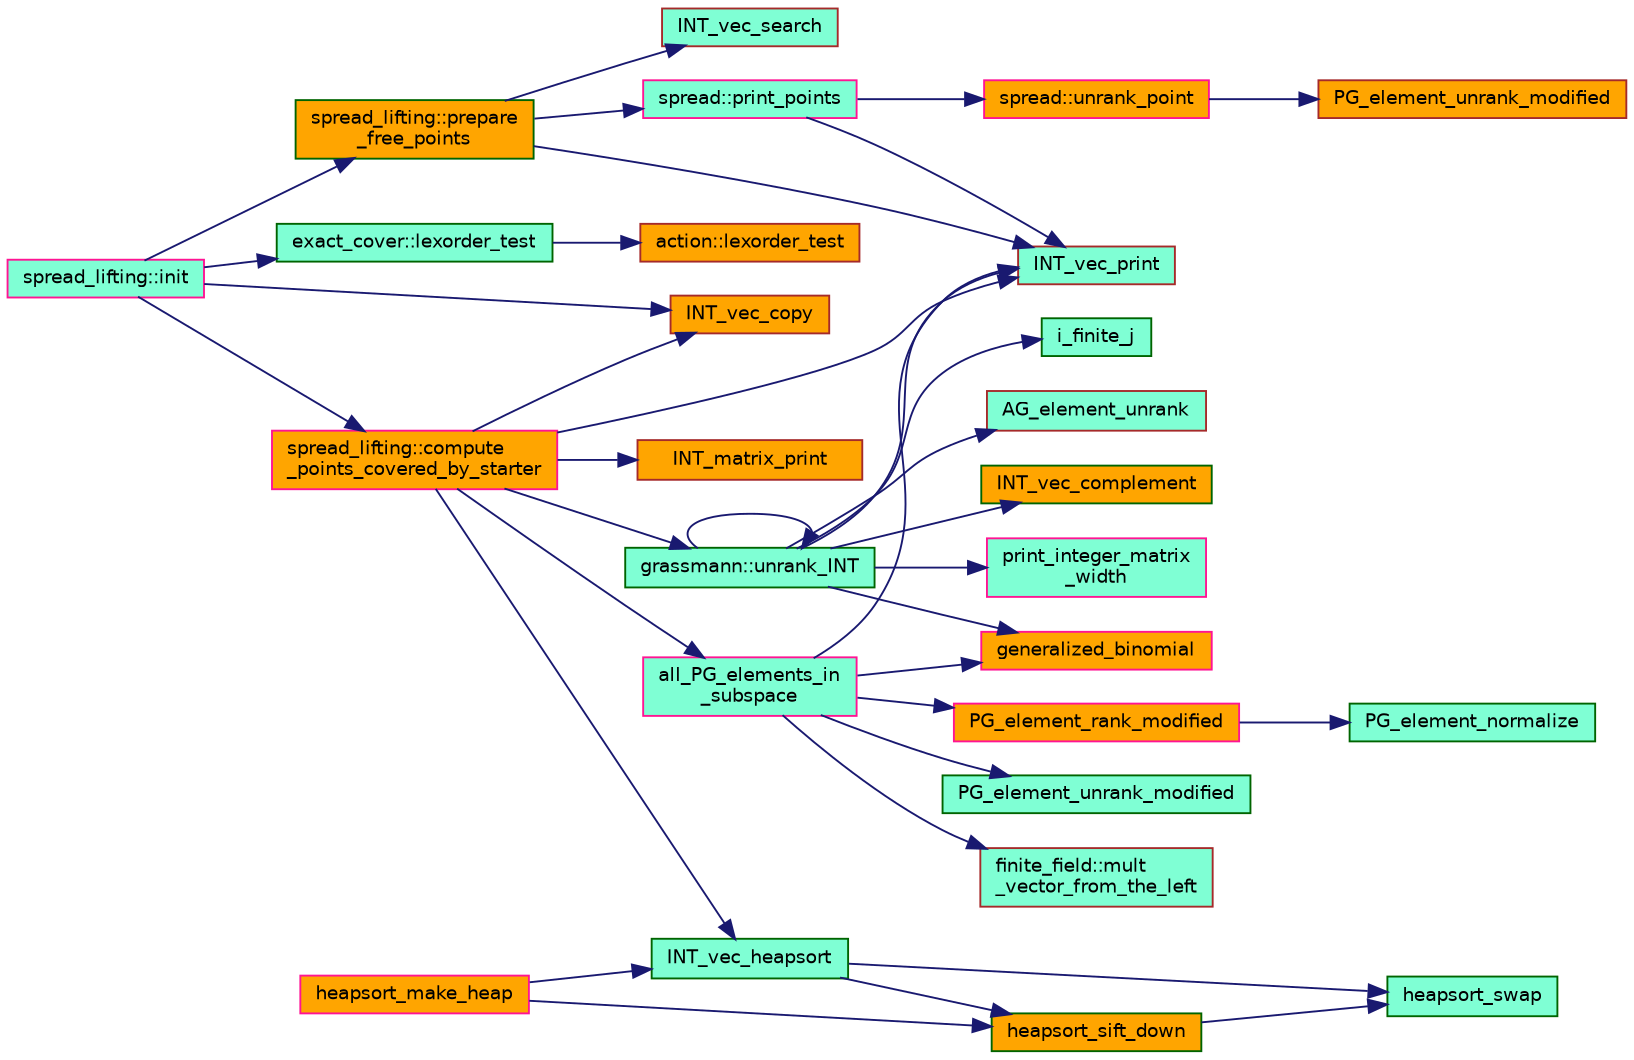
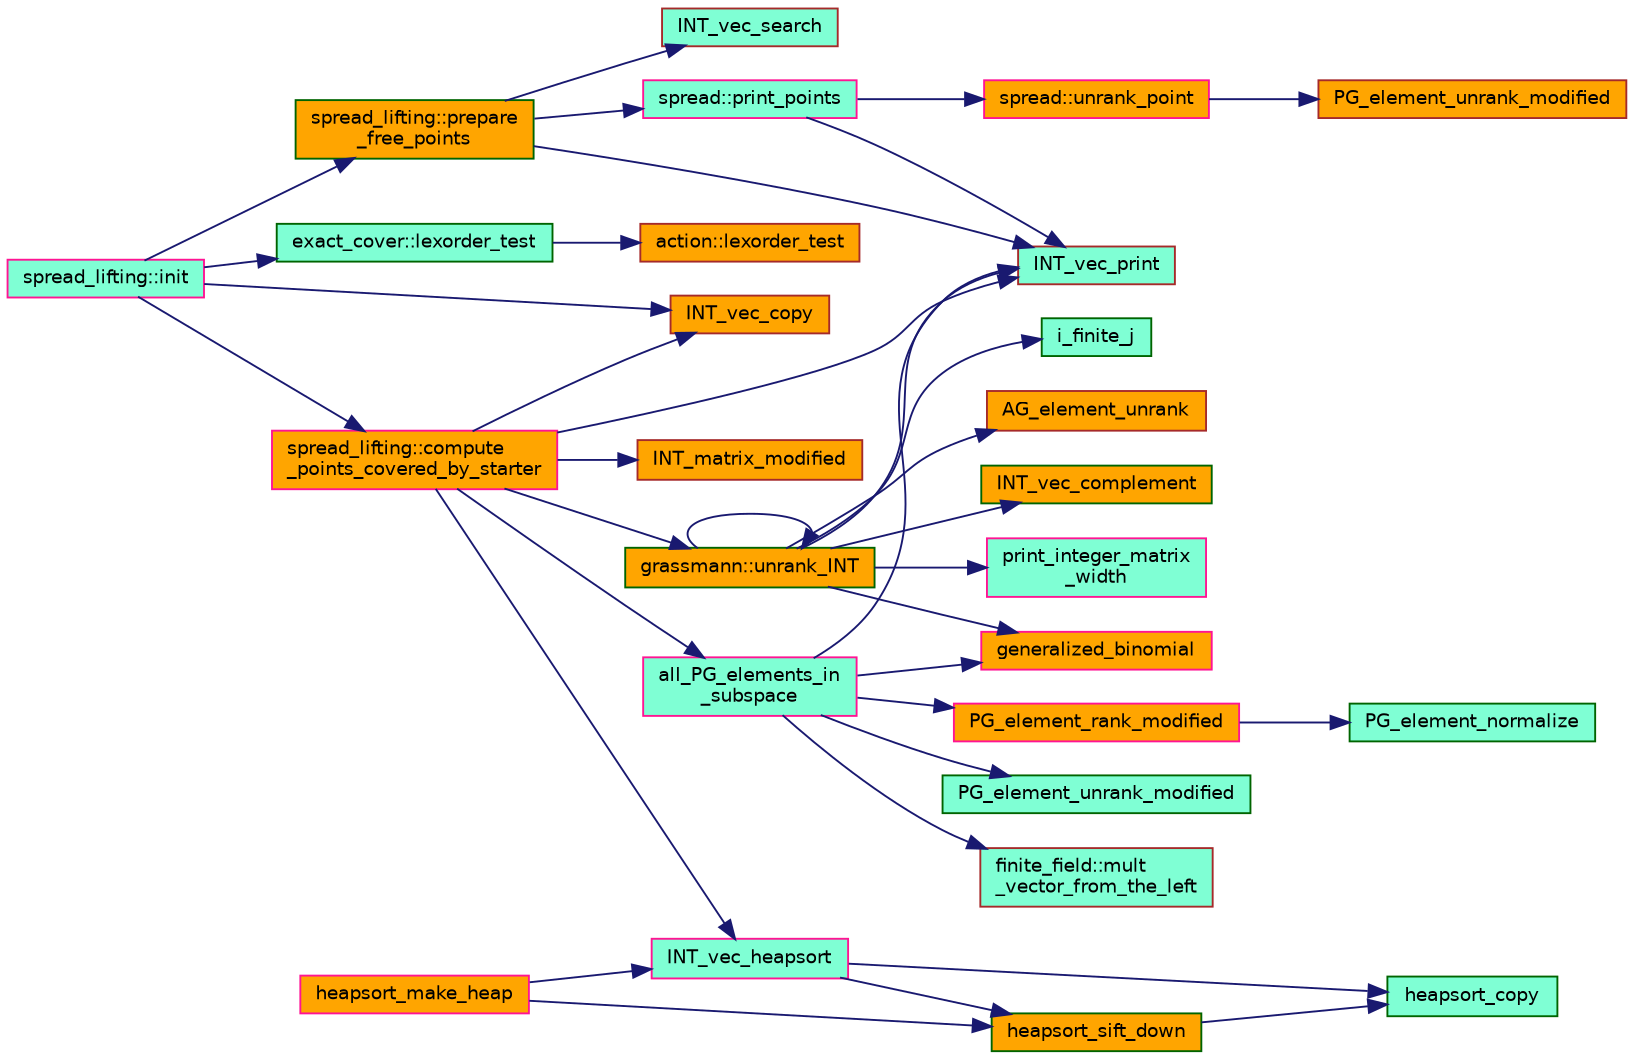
(1096, 411) -> (1096, 411)
(750, 460) -> (750, 460)
(750, 568) -> (750, 568)
(750, 959) -> (750, 959)
(1472, 996) -> (1472, 996)
